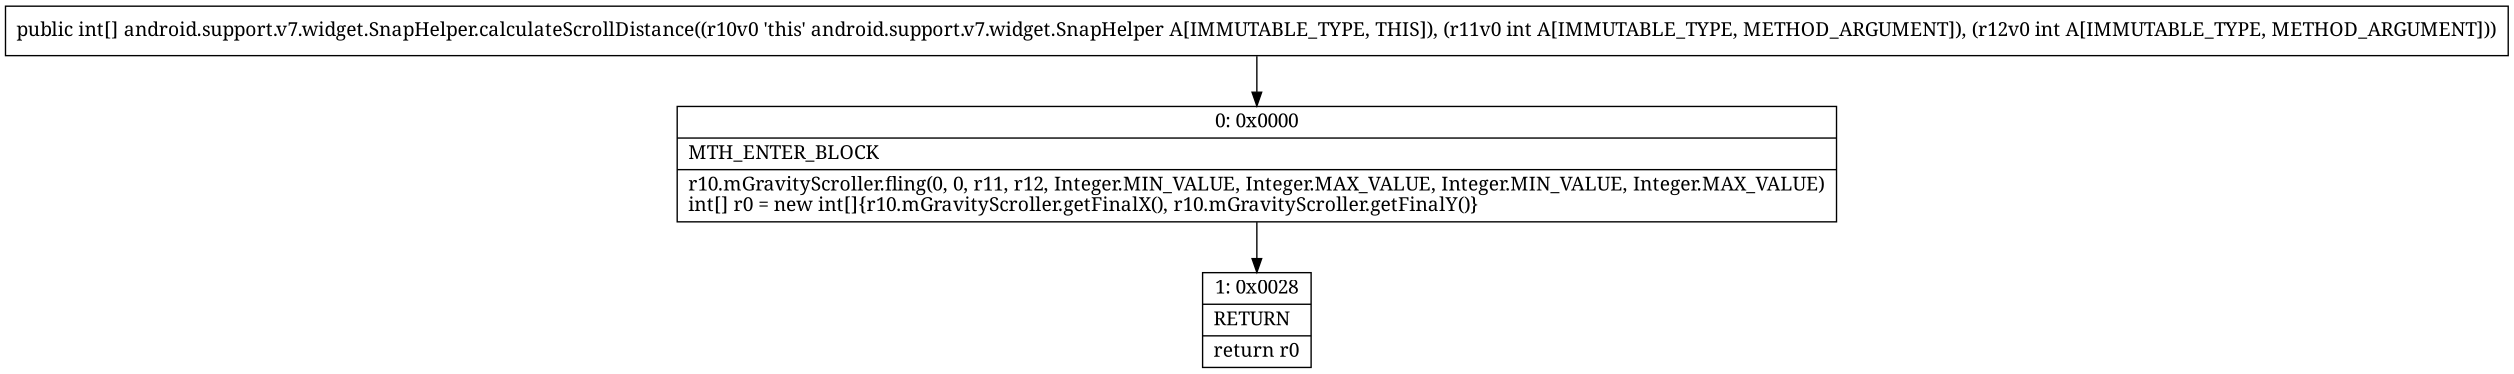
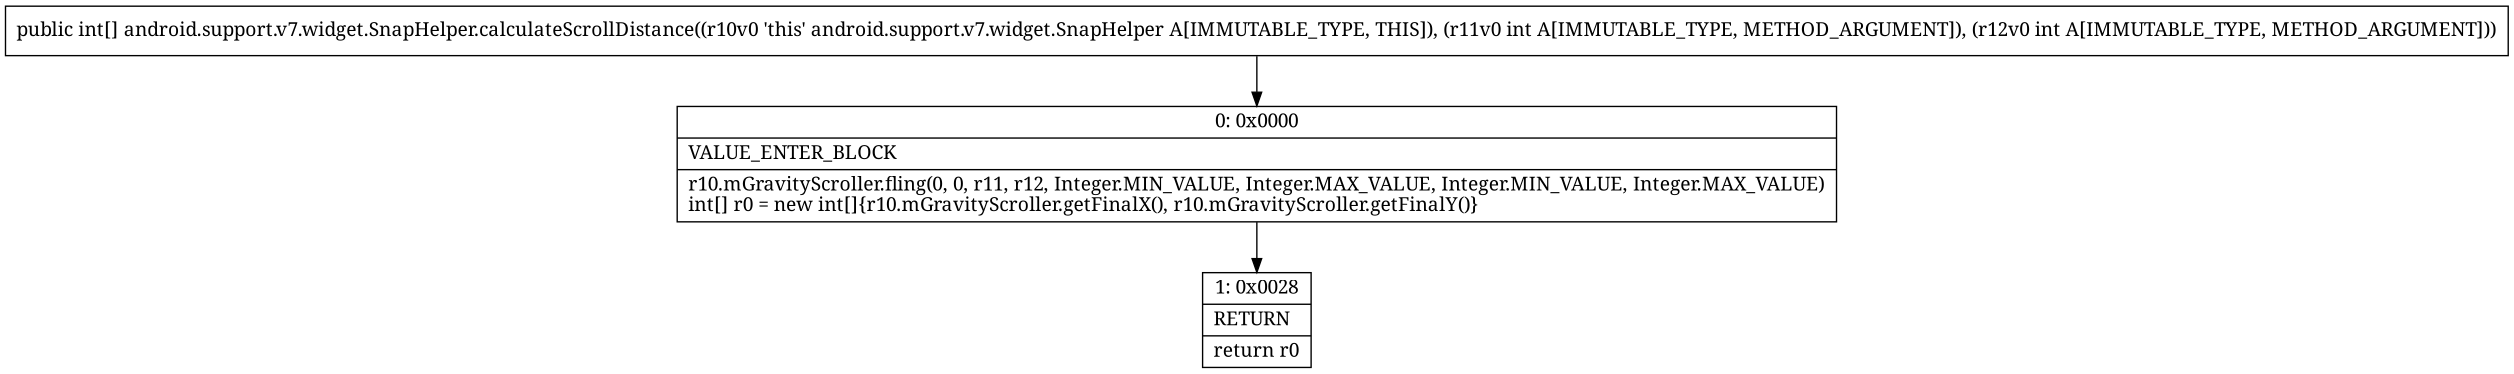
(784, 153) -> (793, 153)
